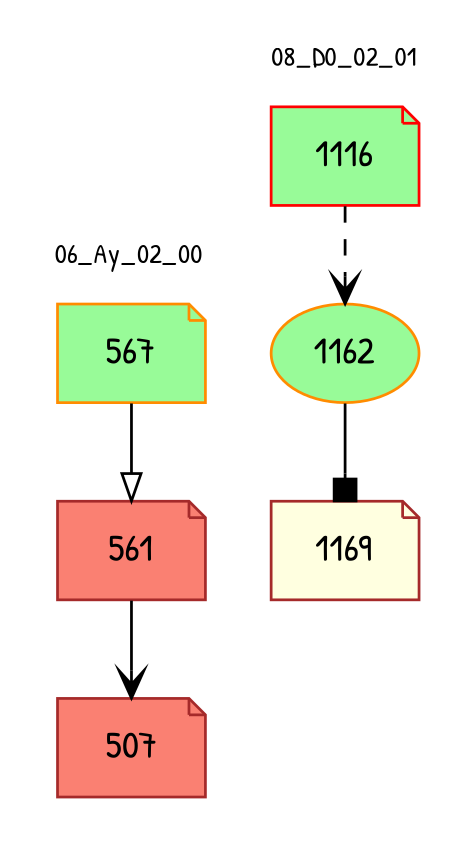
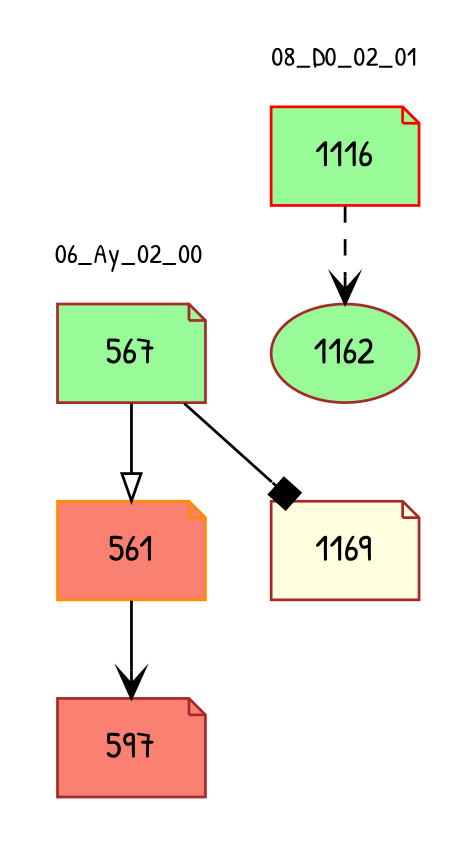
(131, 353) -> (131, 353)
(345, 353) -> (345, 353)
(345, 438) -> (211, 427)
(131, 551) -> (131, 551)
(131, 748) -> (131, 748)
